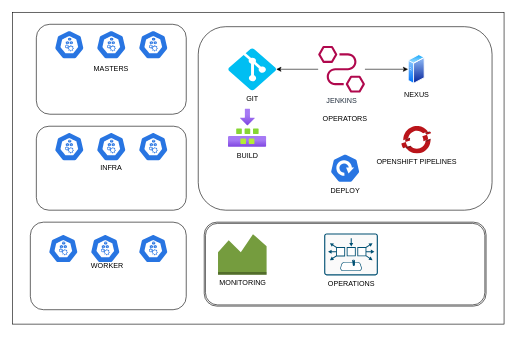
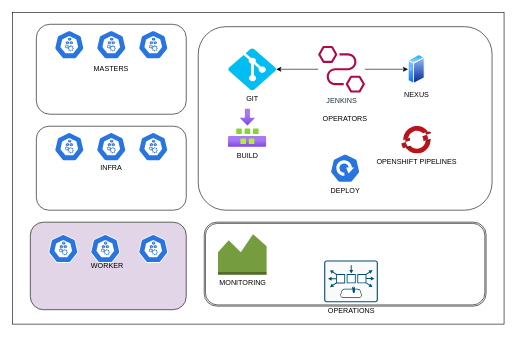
(351, 255) -> (351, 282)
(108, 266) -> (108, 266)
